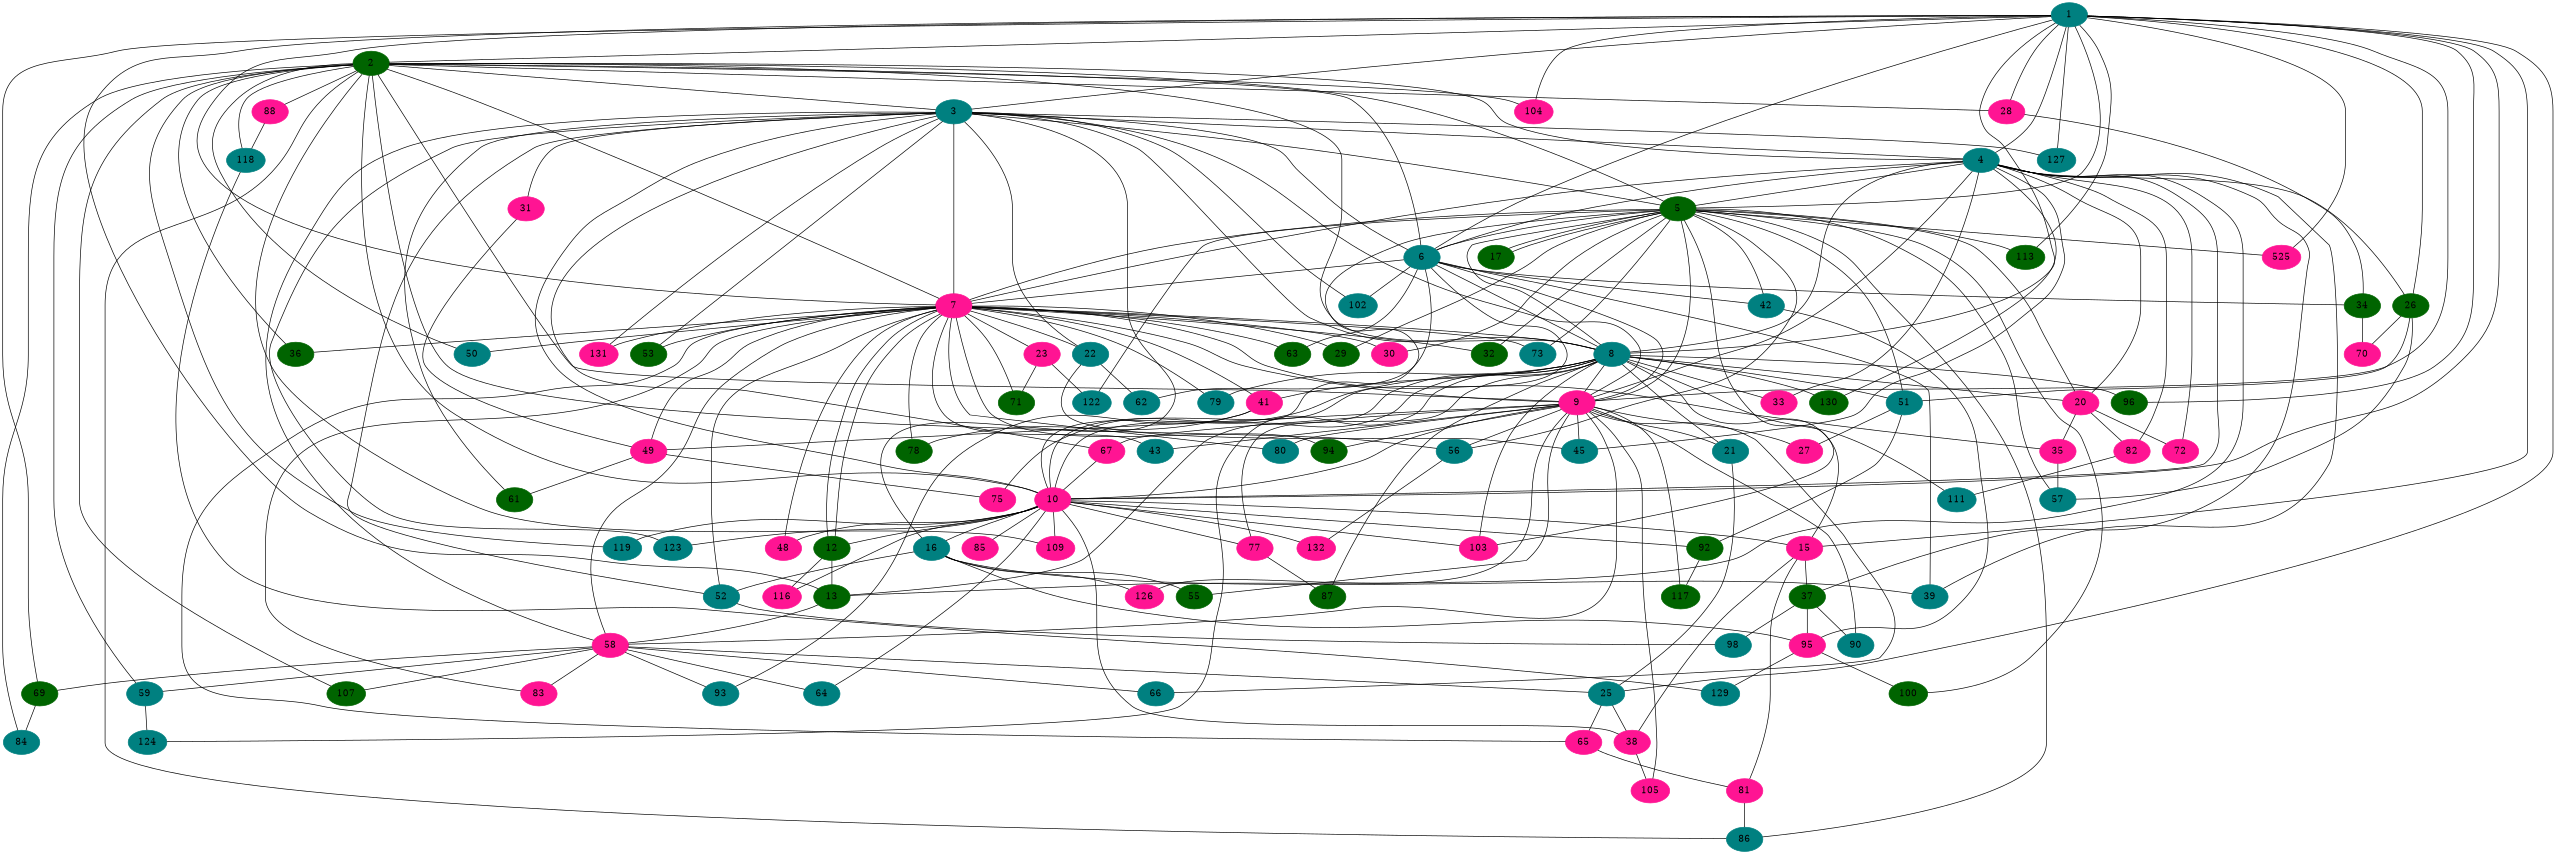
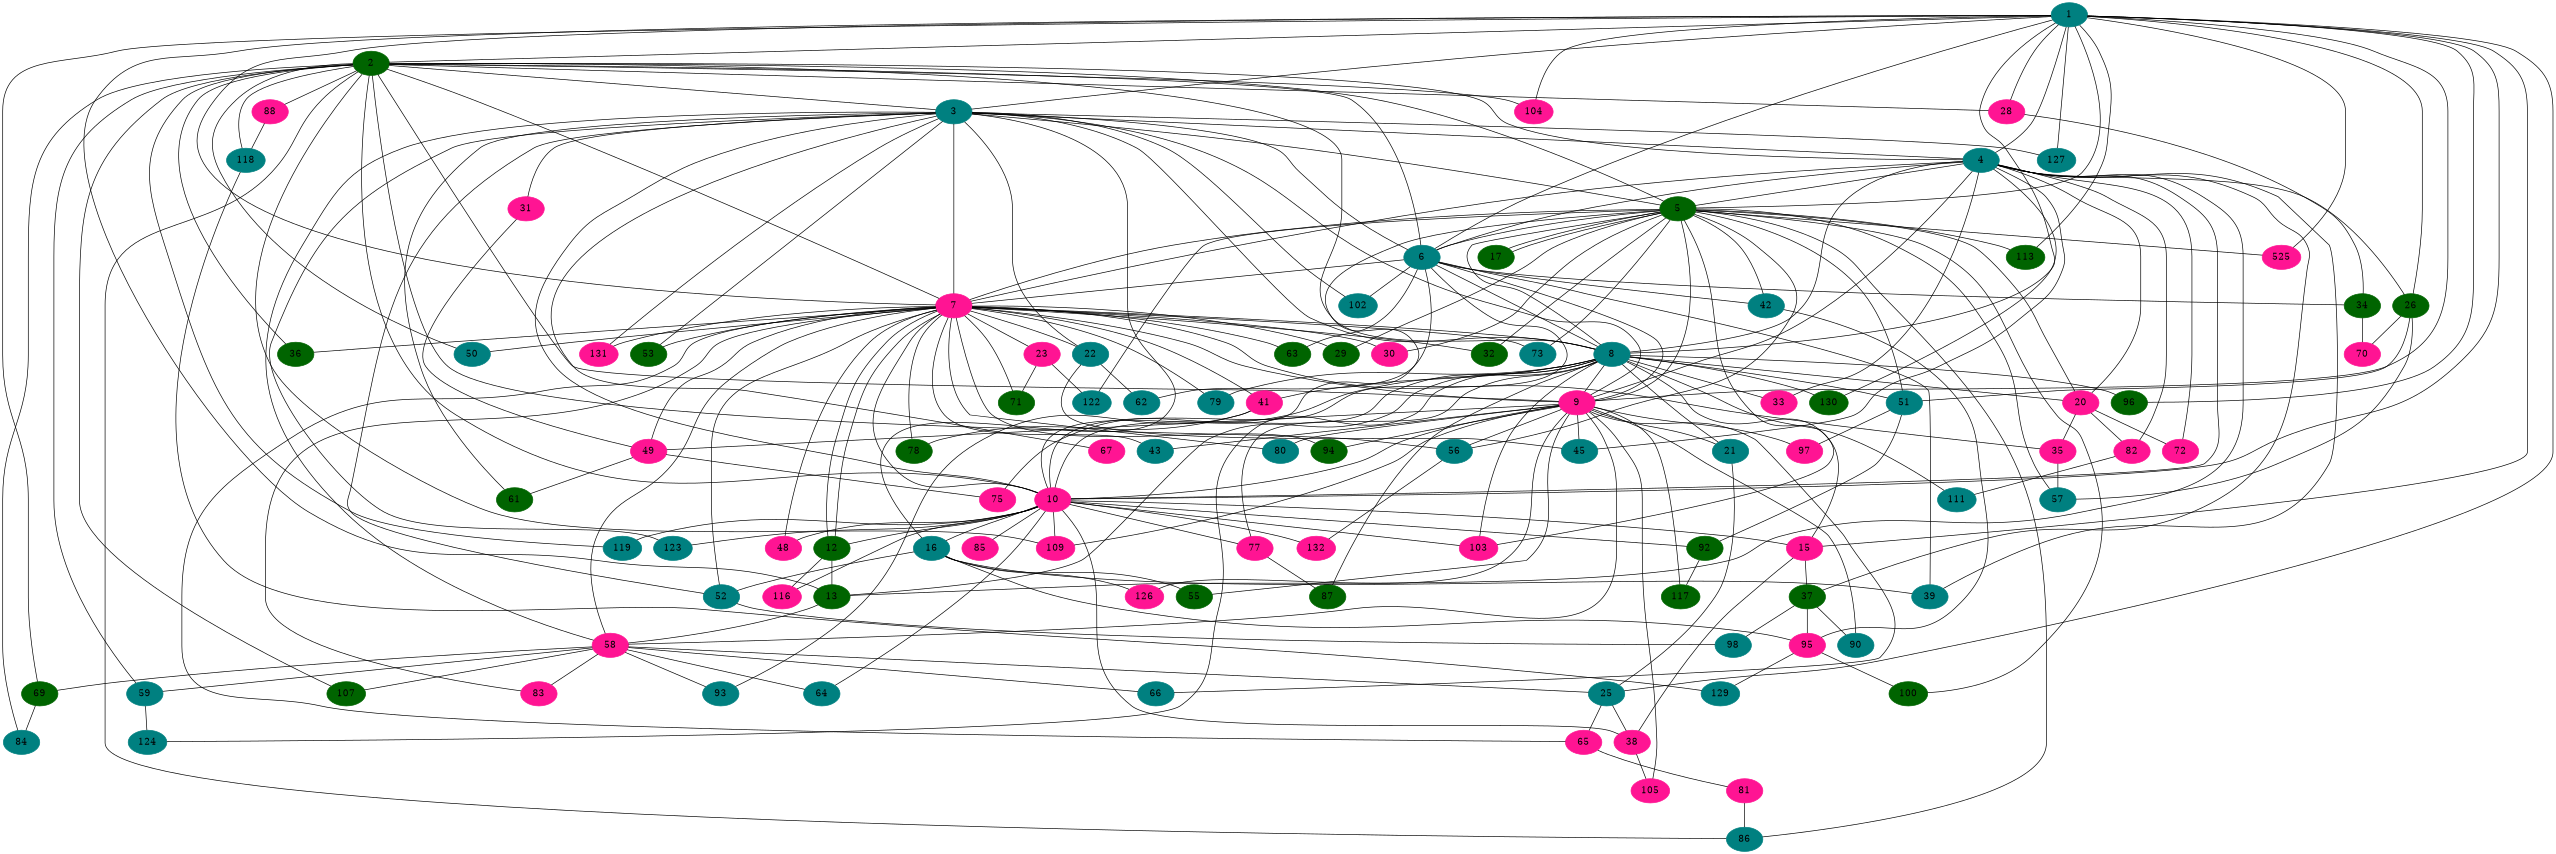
(1339, 419) -> (1321, 488)
(1805, 451) -> (1805, 451)
(1080, 476) -> (880, 448)
(1770, 656) -> none
